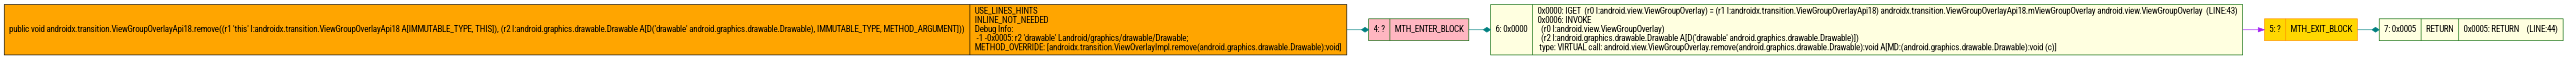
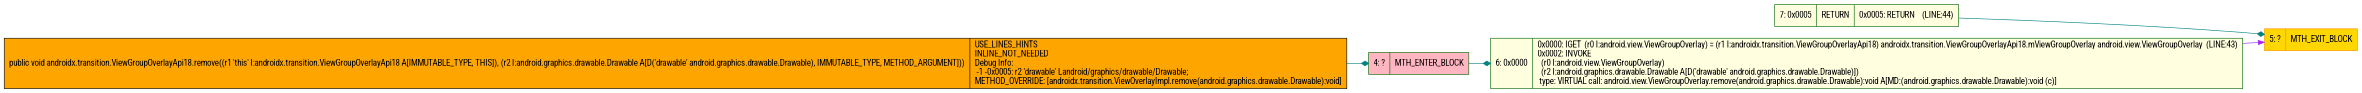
(1566, 20) -> (1566, 54)
(2365, 30) -> (2108, 24)
